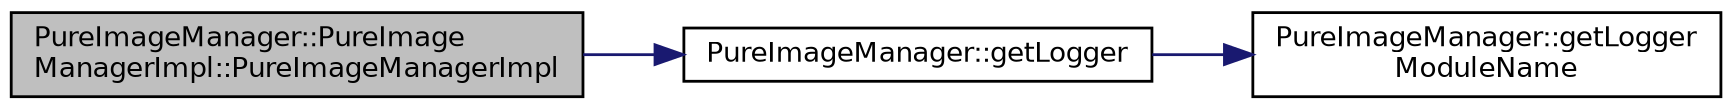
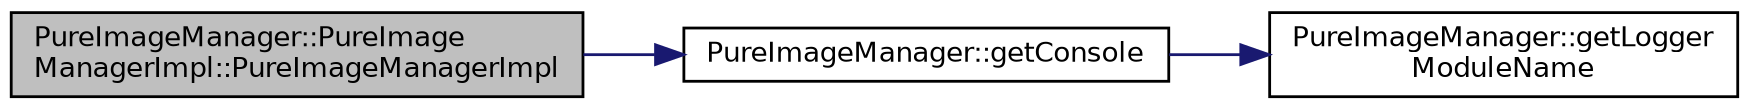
(918, 55) -> (926, 55)
